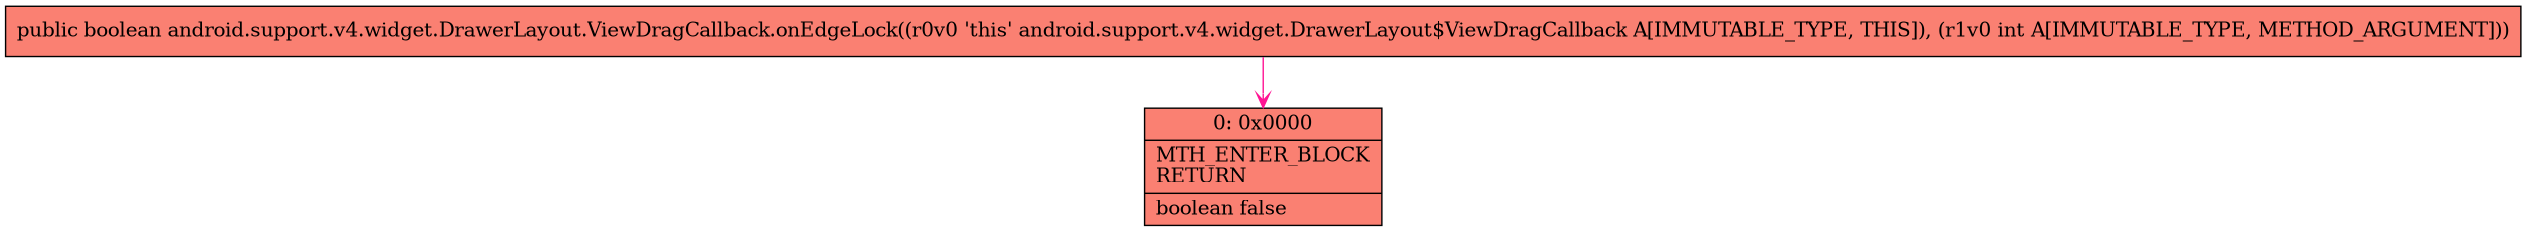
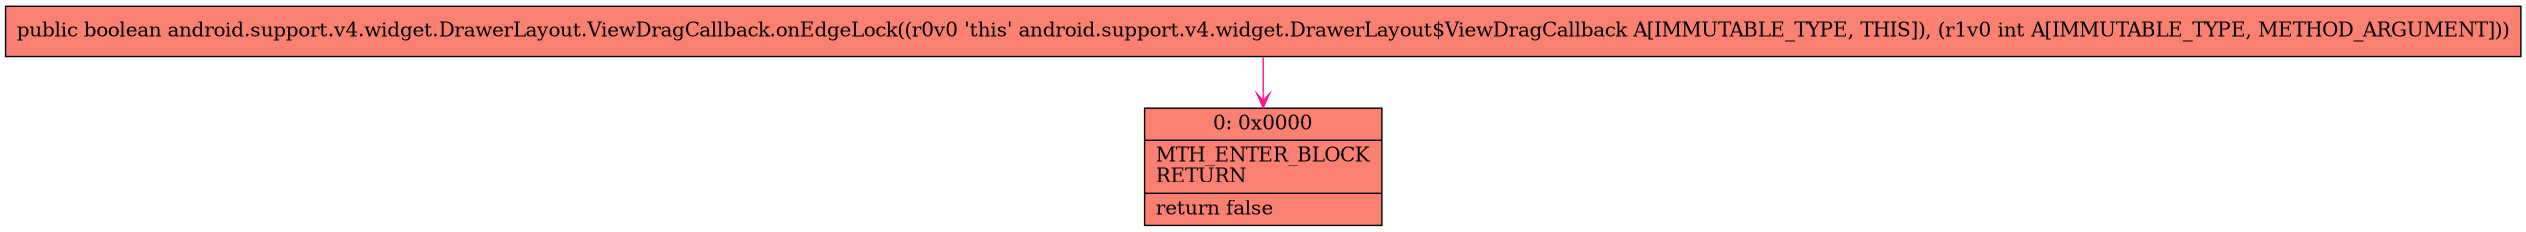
(1221, 209) -> (1215, 209)
